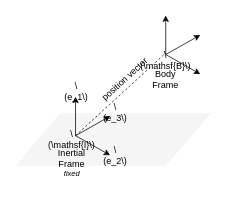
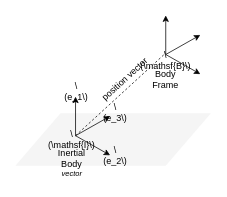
(72, 158) -> (72, 158)
(72, 173) -> (72, 173)
